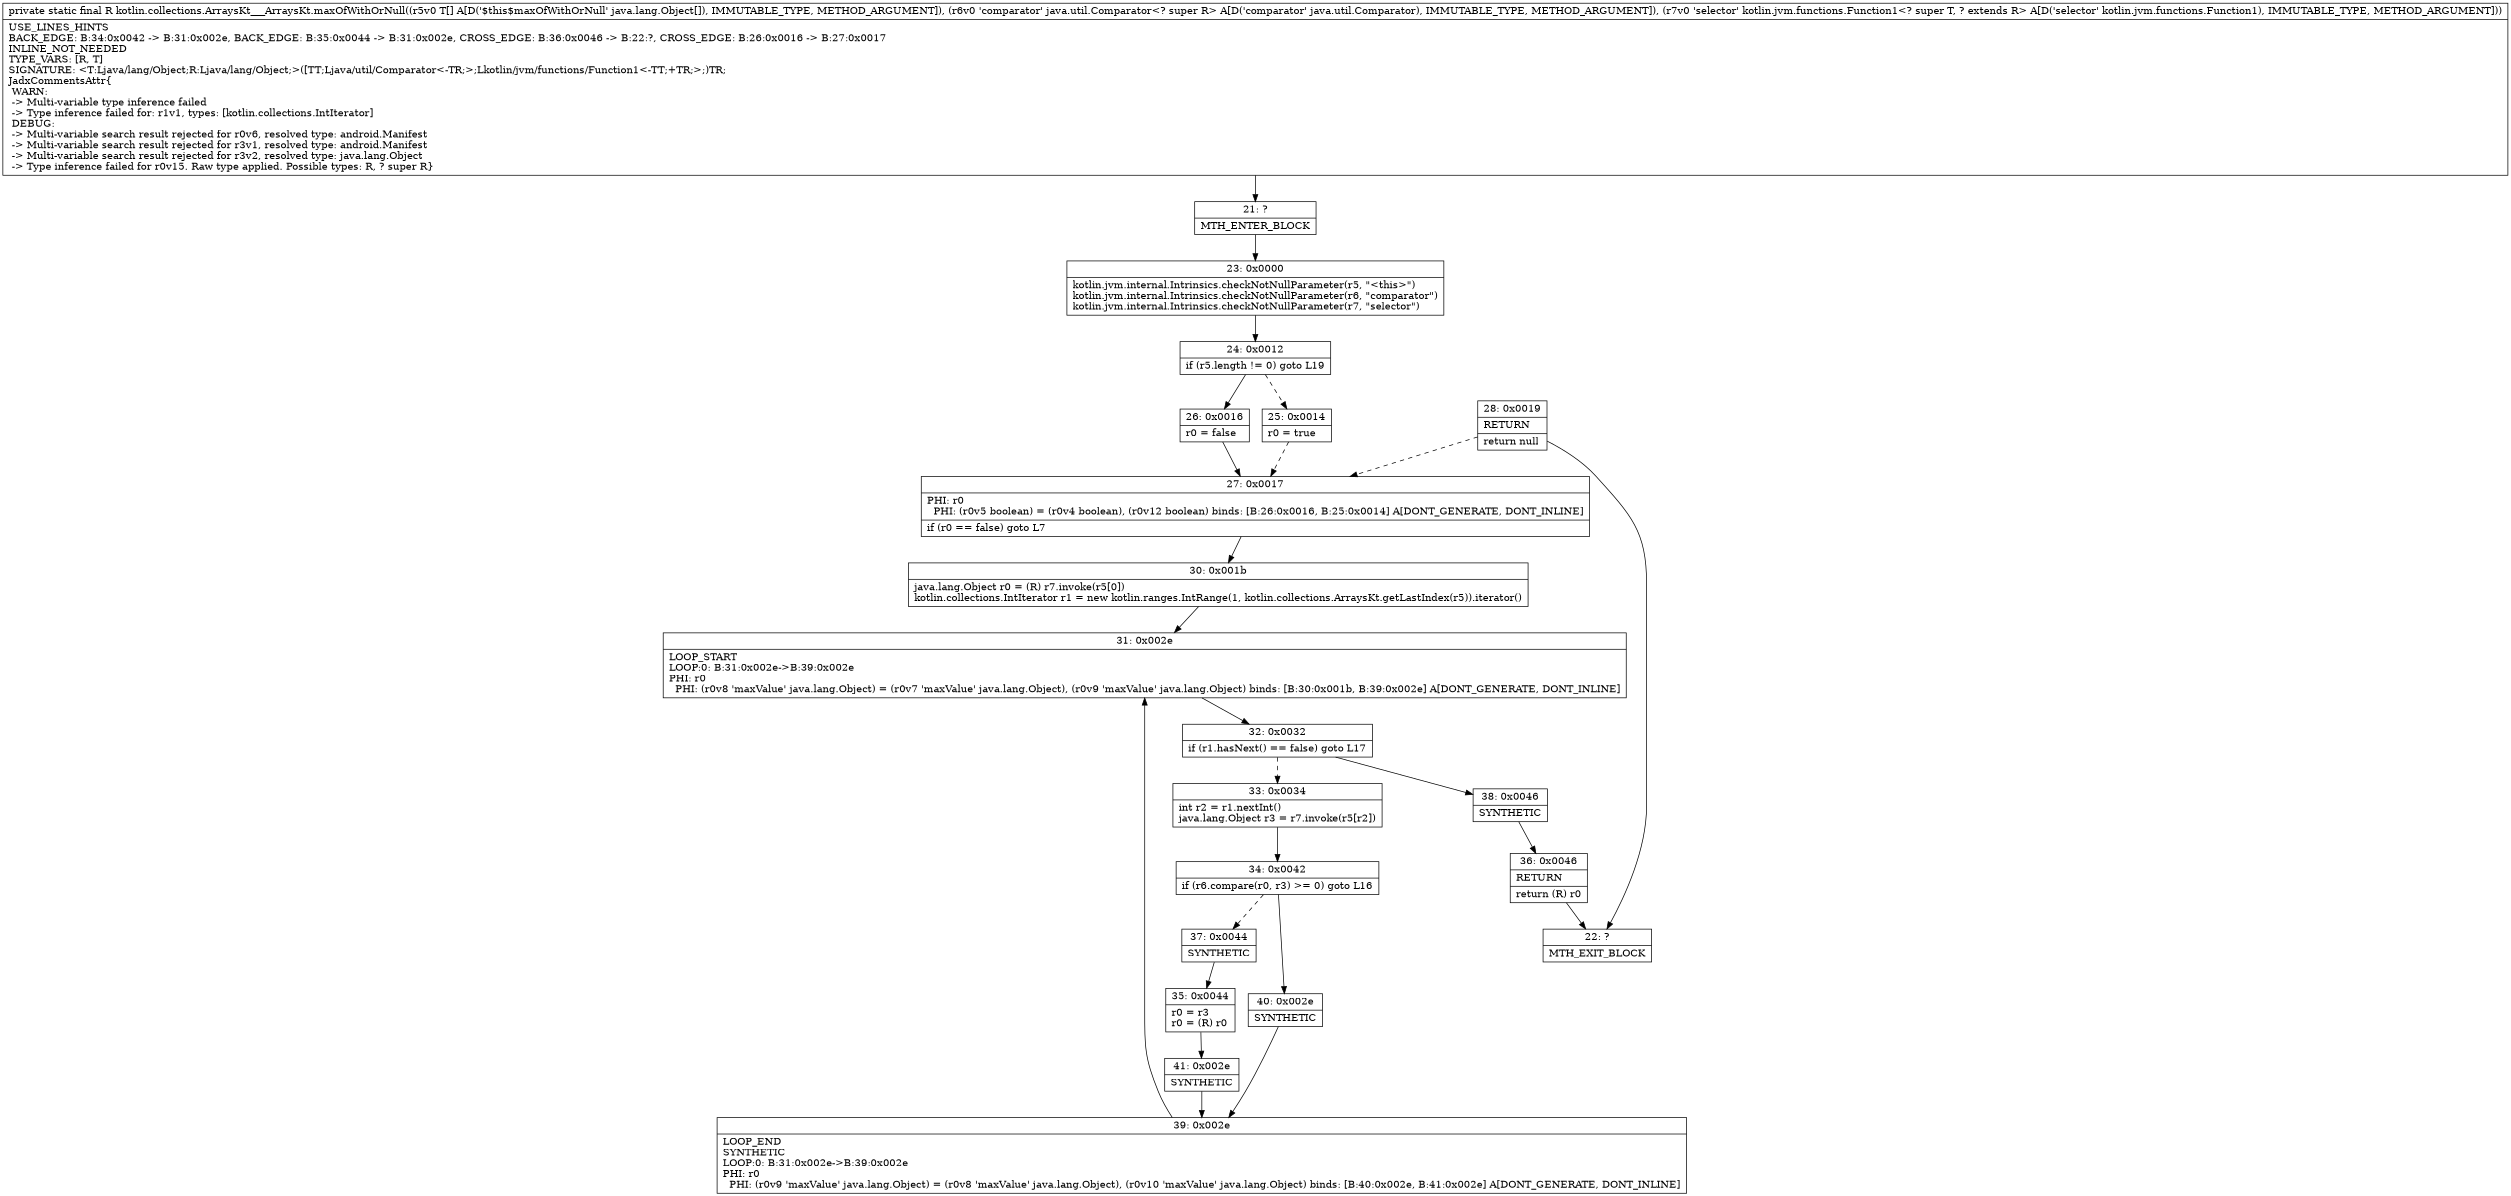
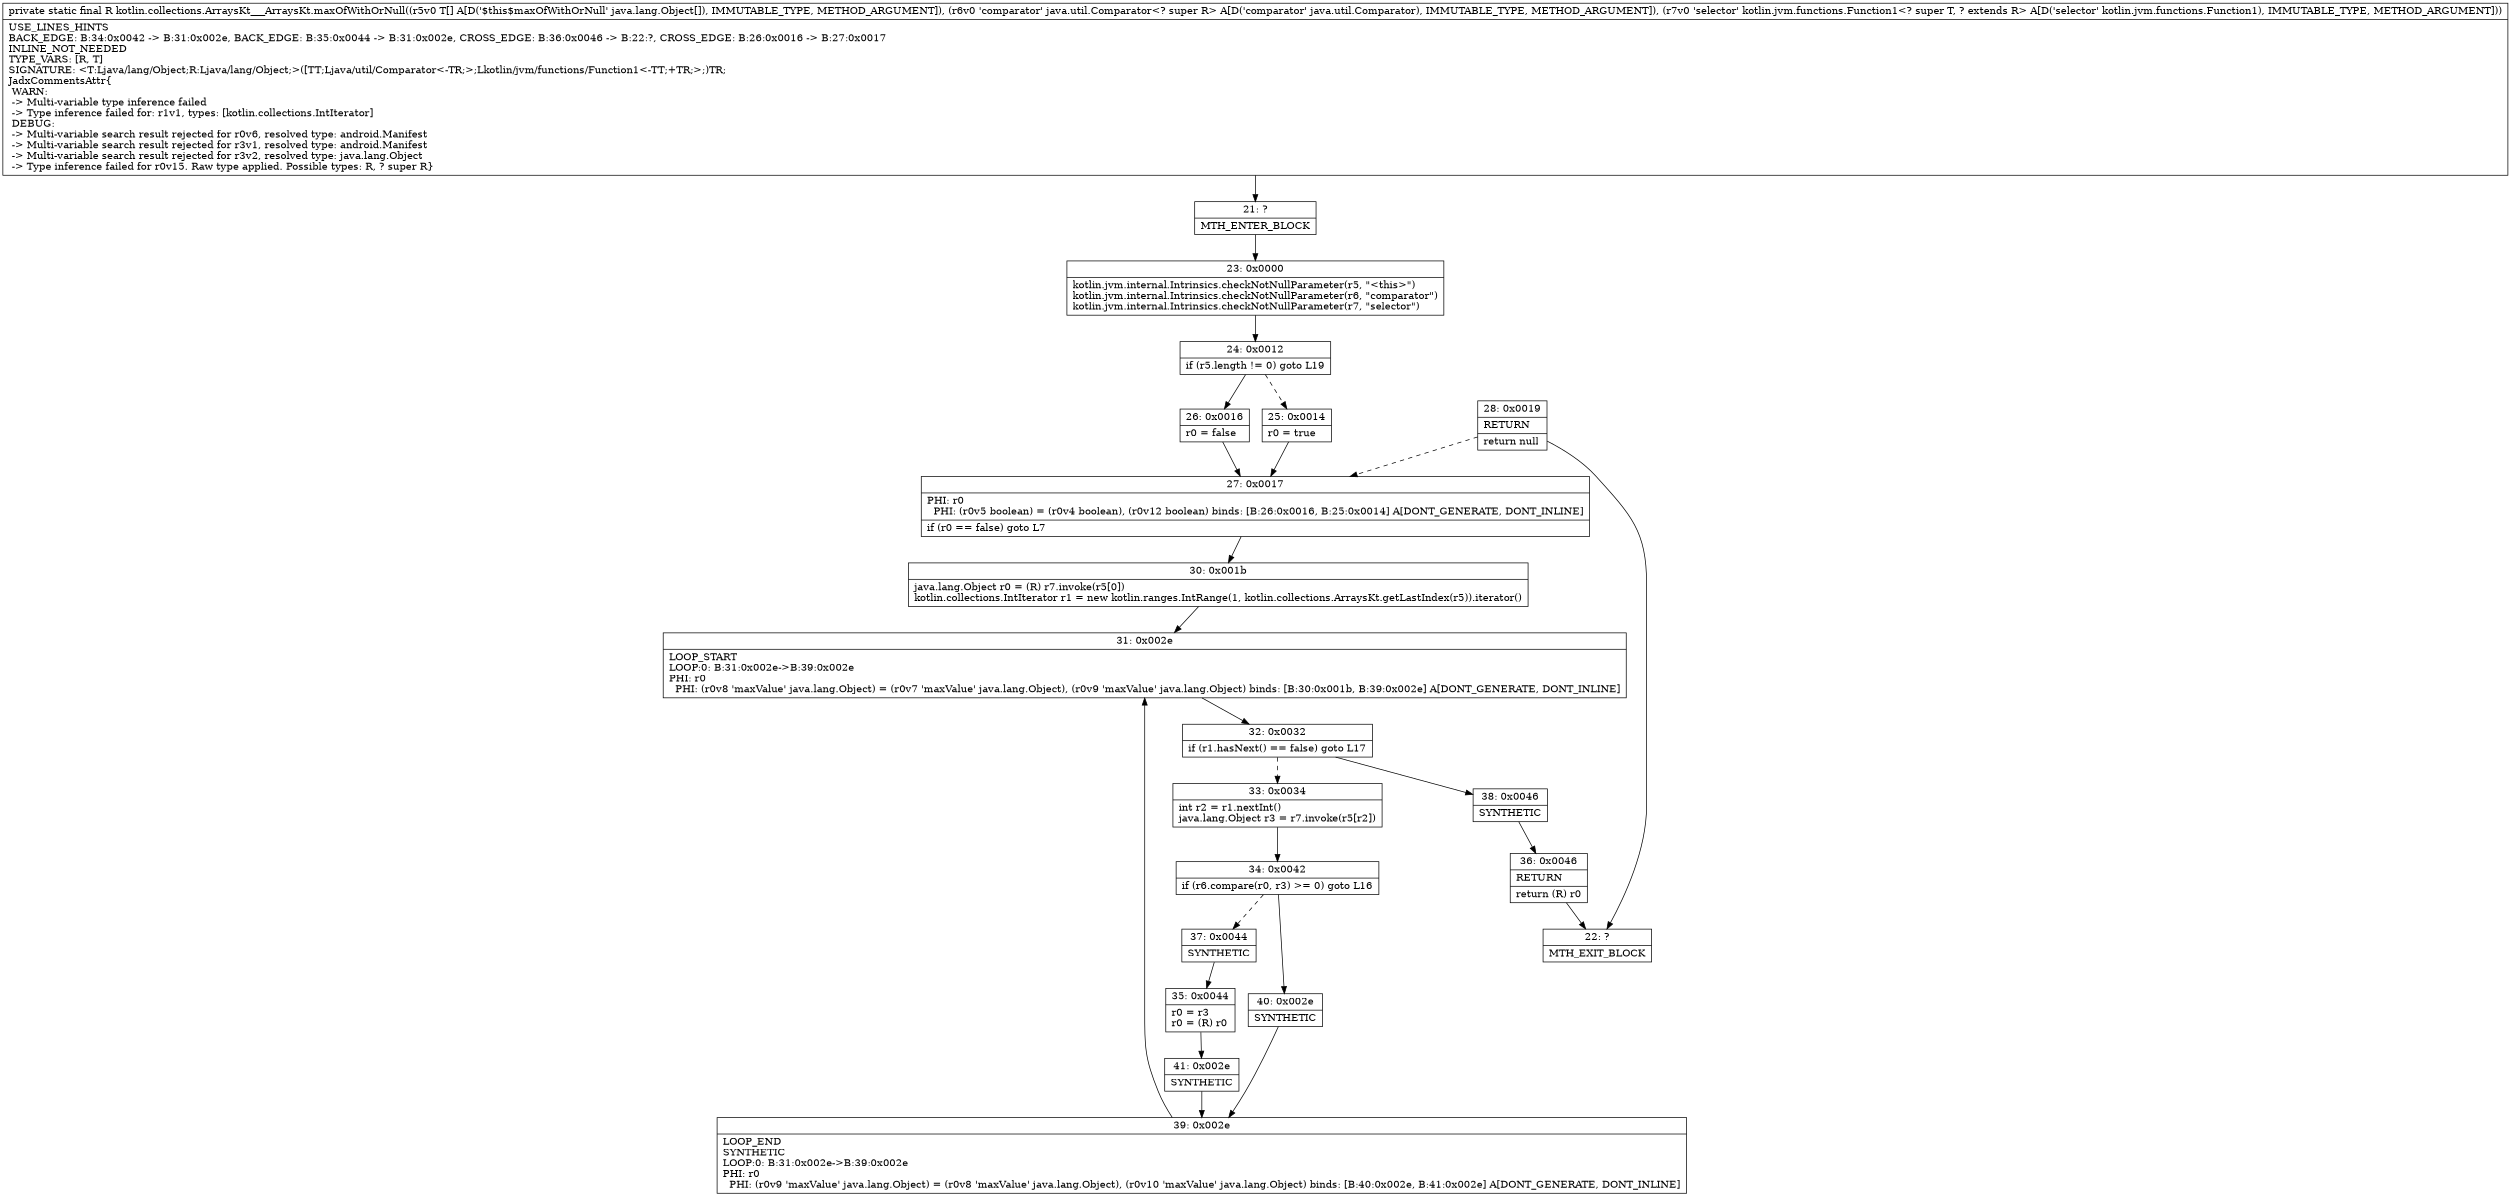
(1281, 456) -> (1281, 456)
